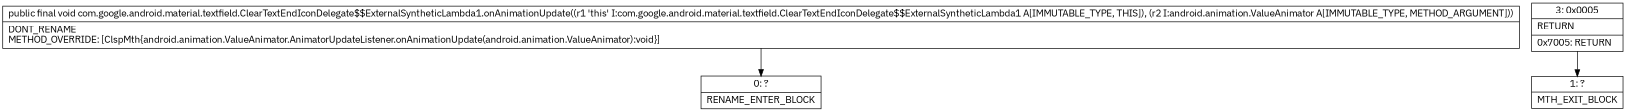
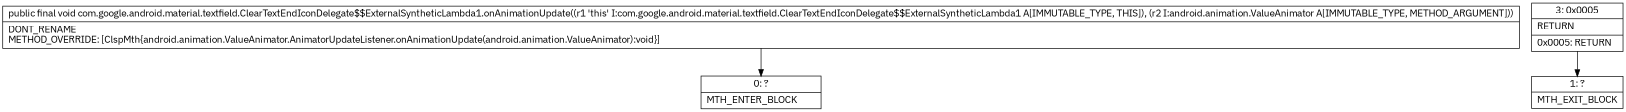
(1577, 43) -> (1577, 43)
(761, 100) -> (752, 100)
